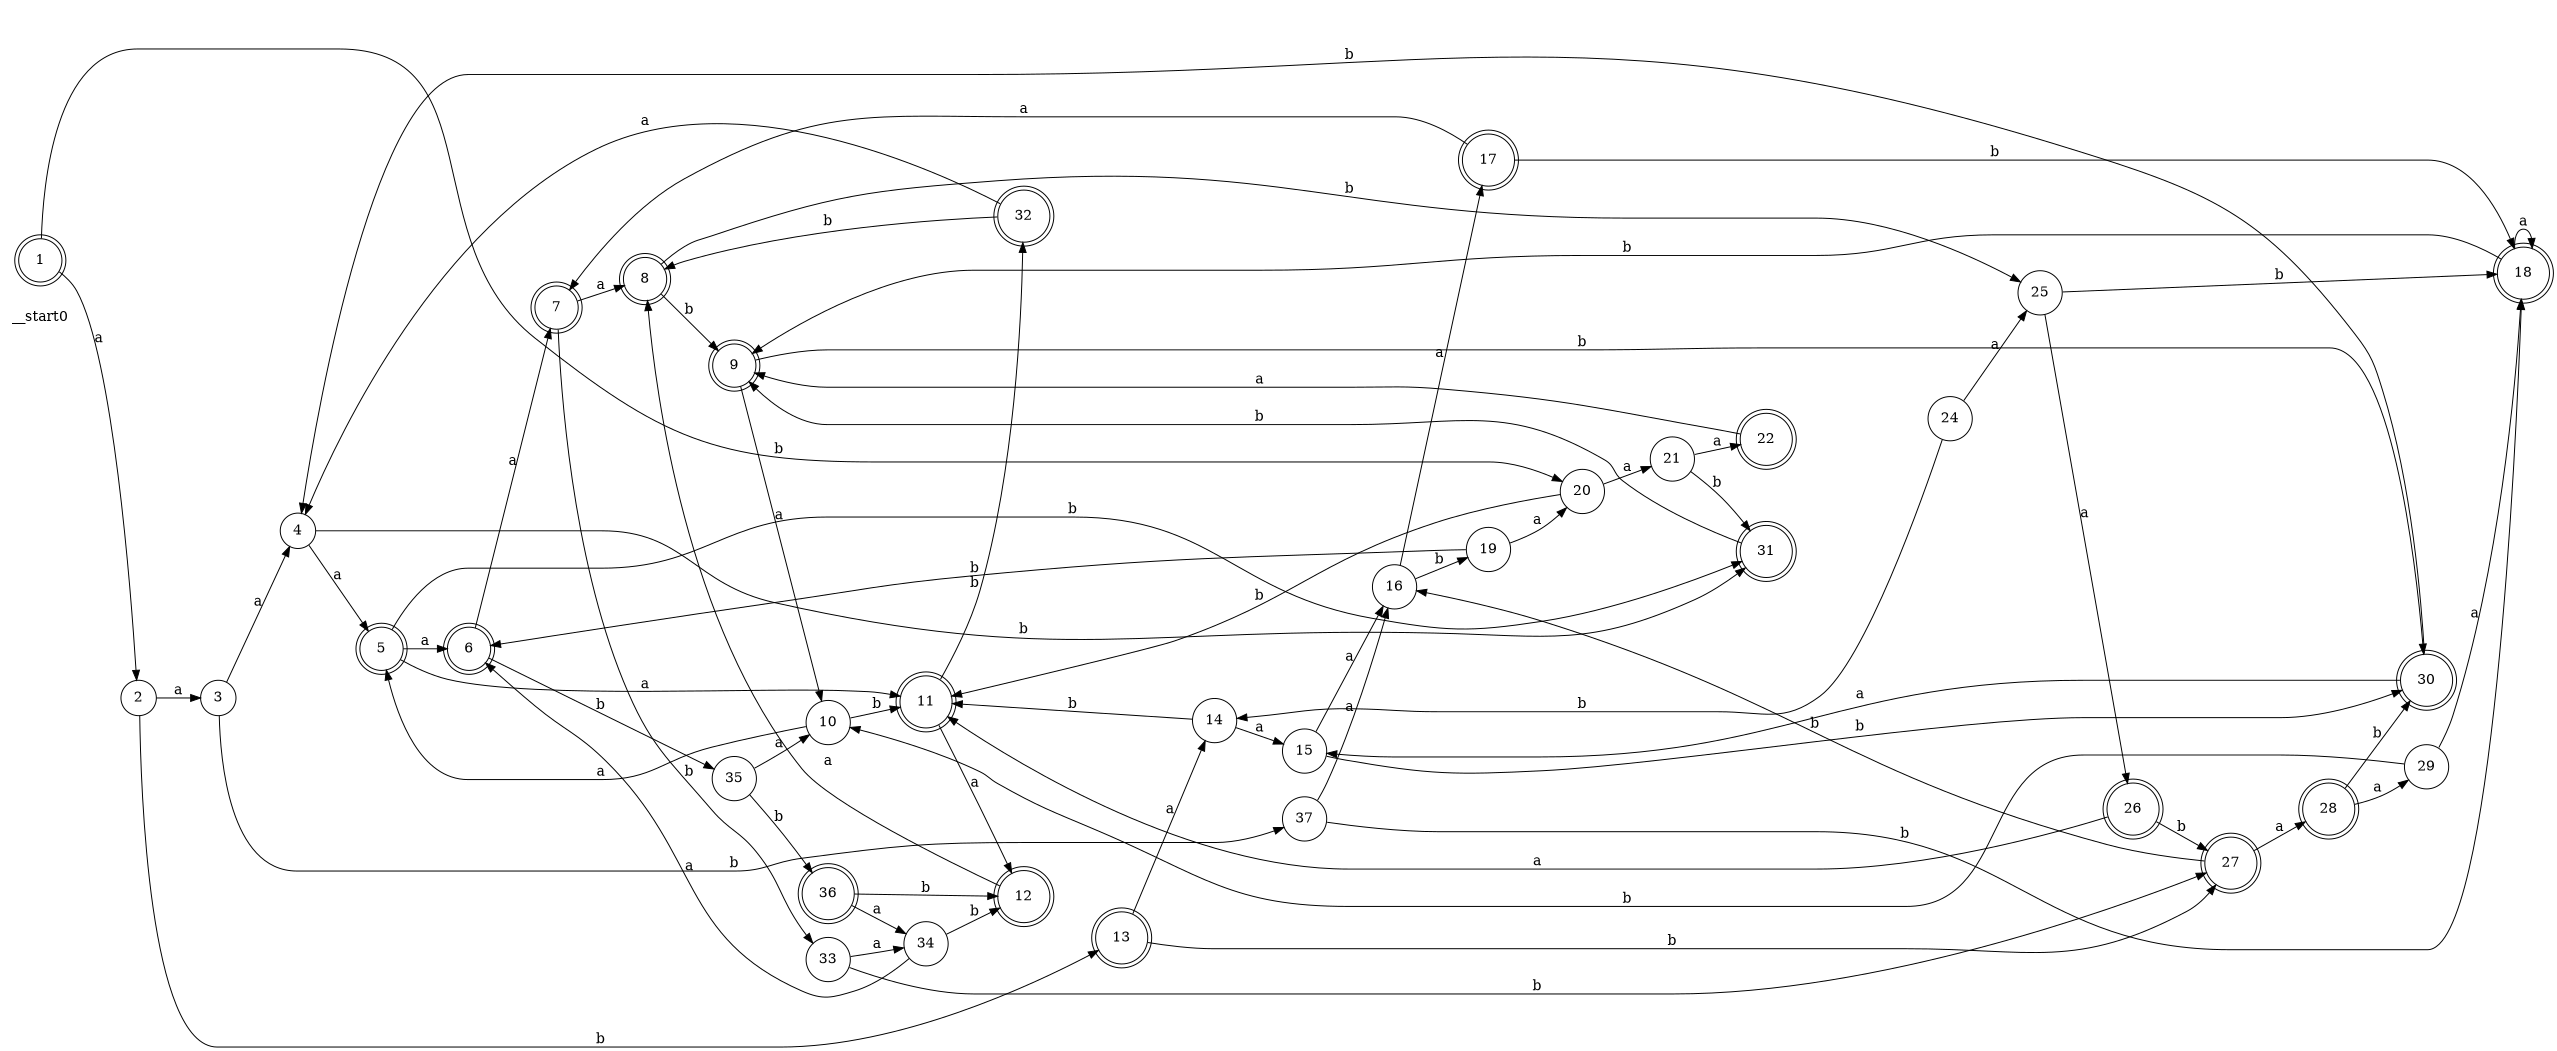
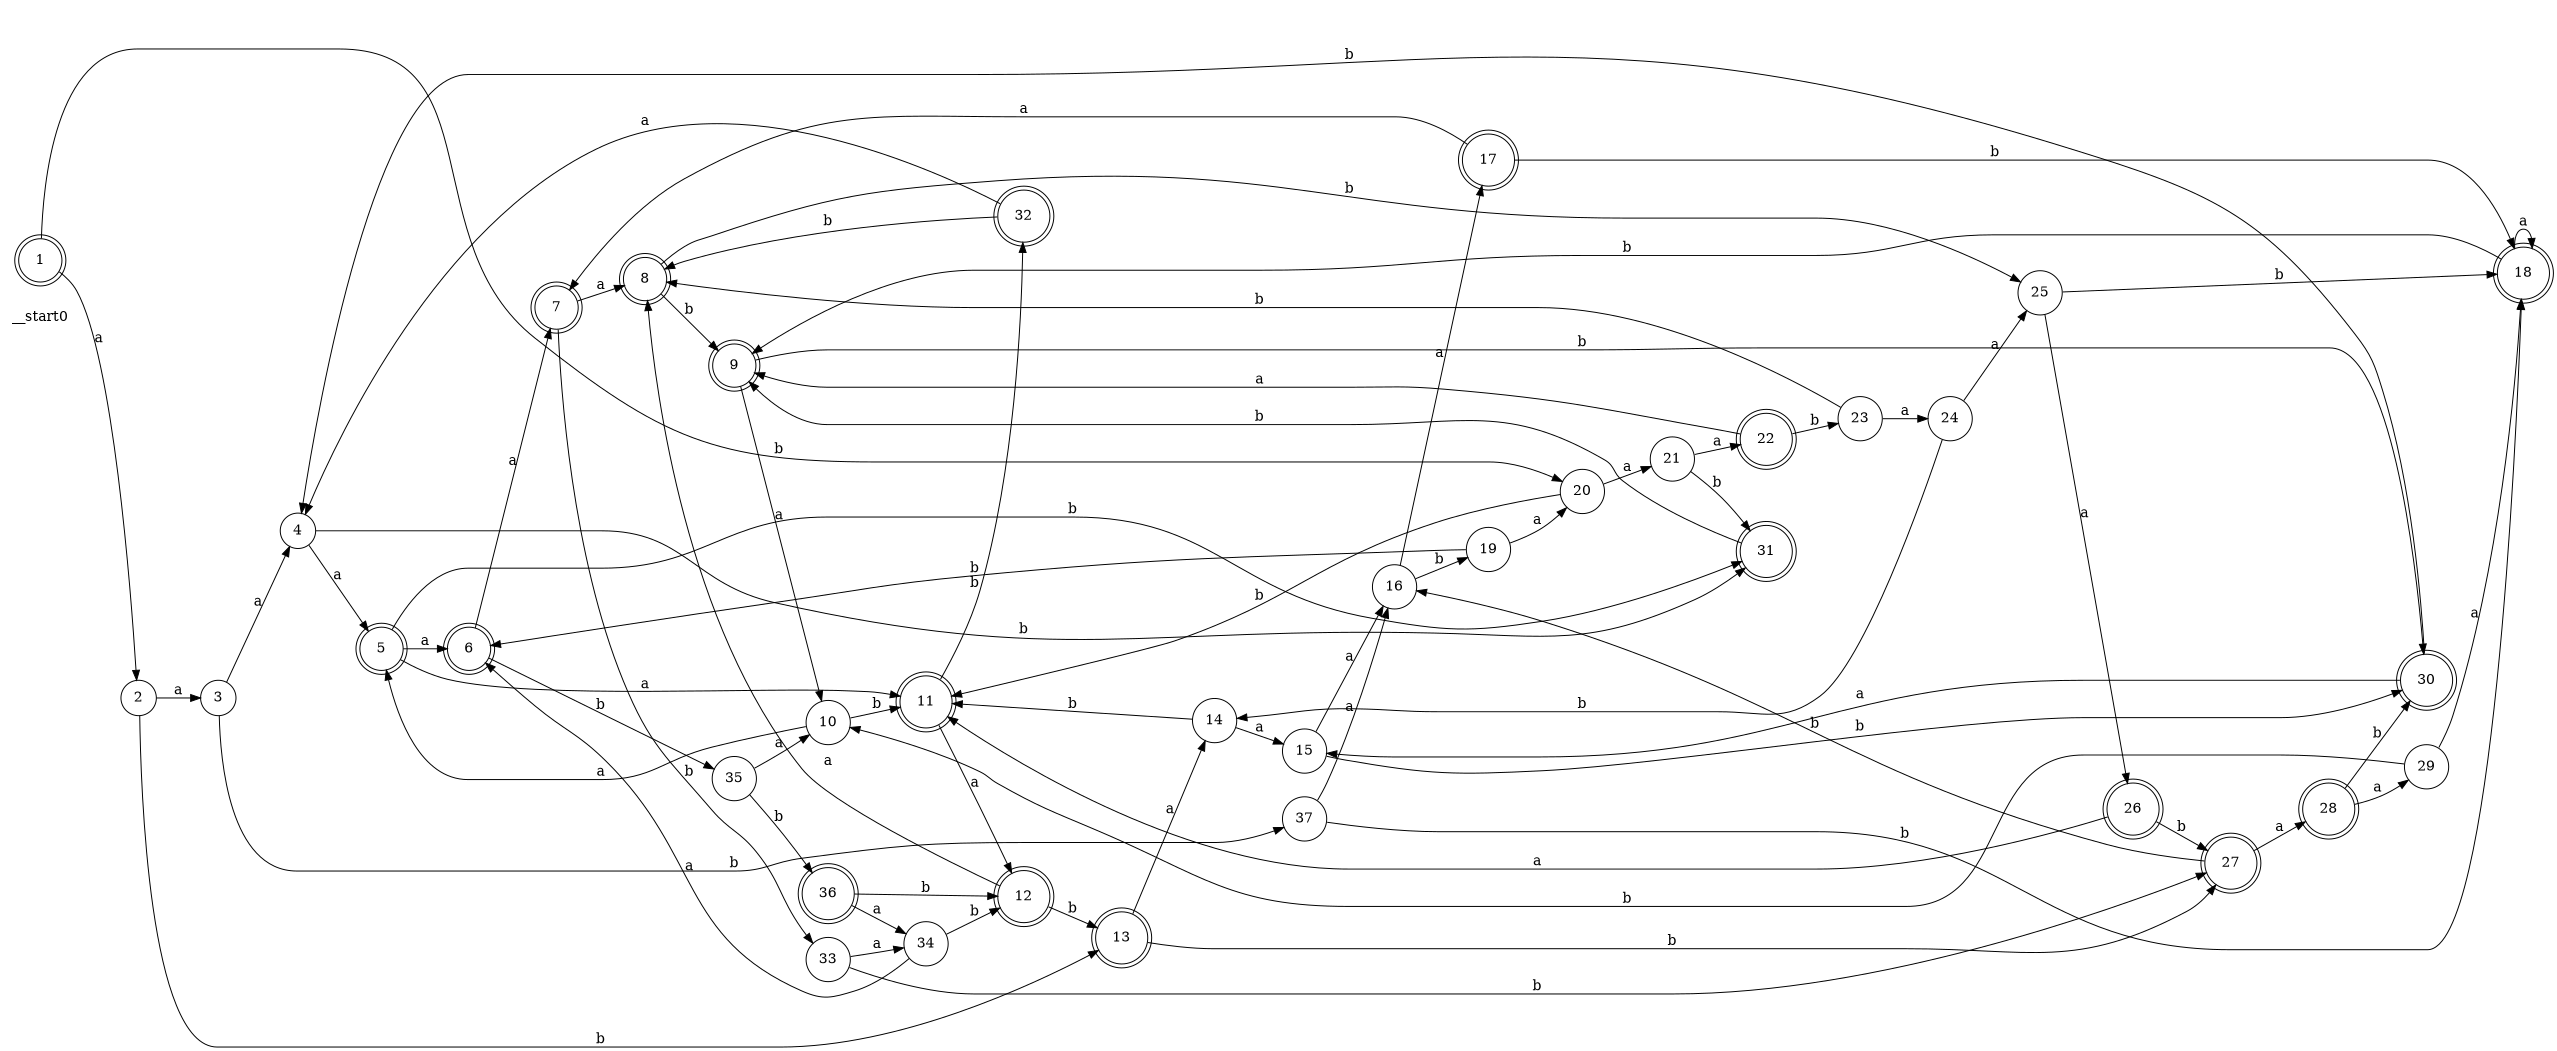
none -> (1860, 419)
none -> (1068, 915)
